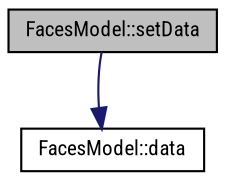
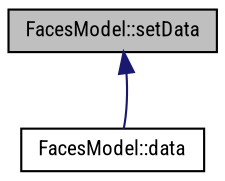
(99, 80) -> (127, 101)
